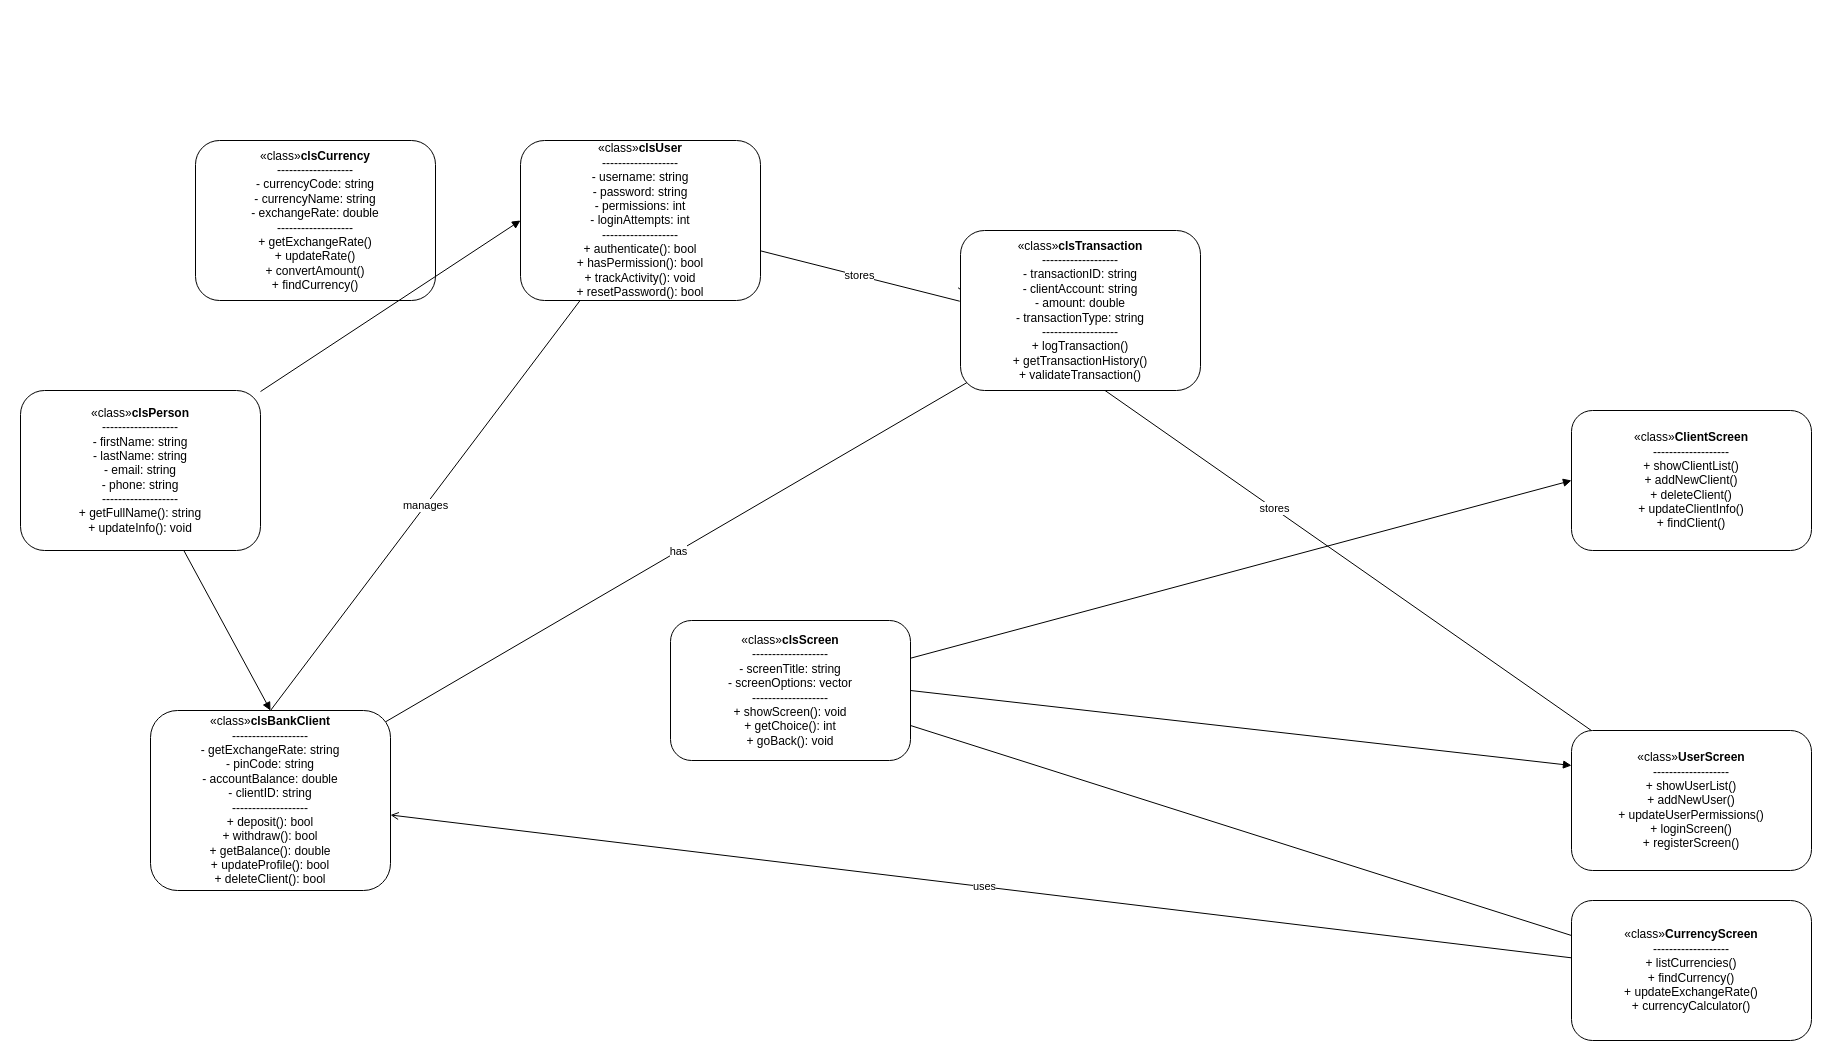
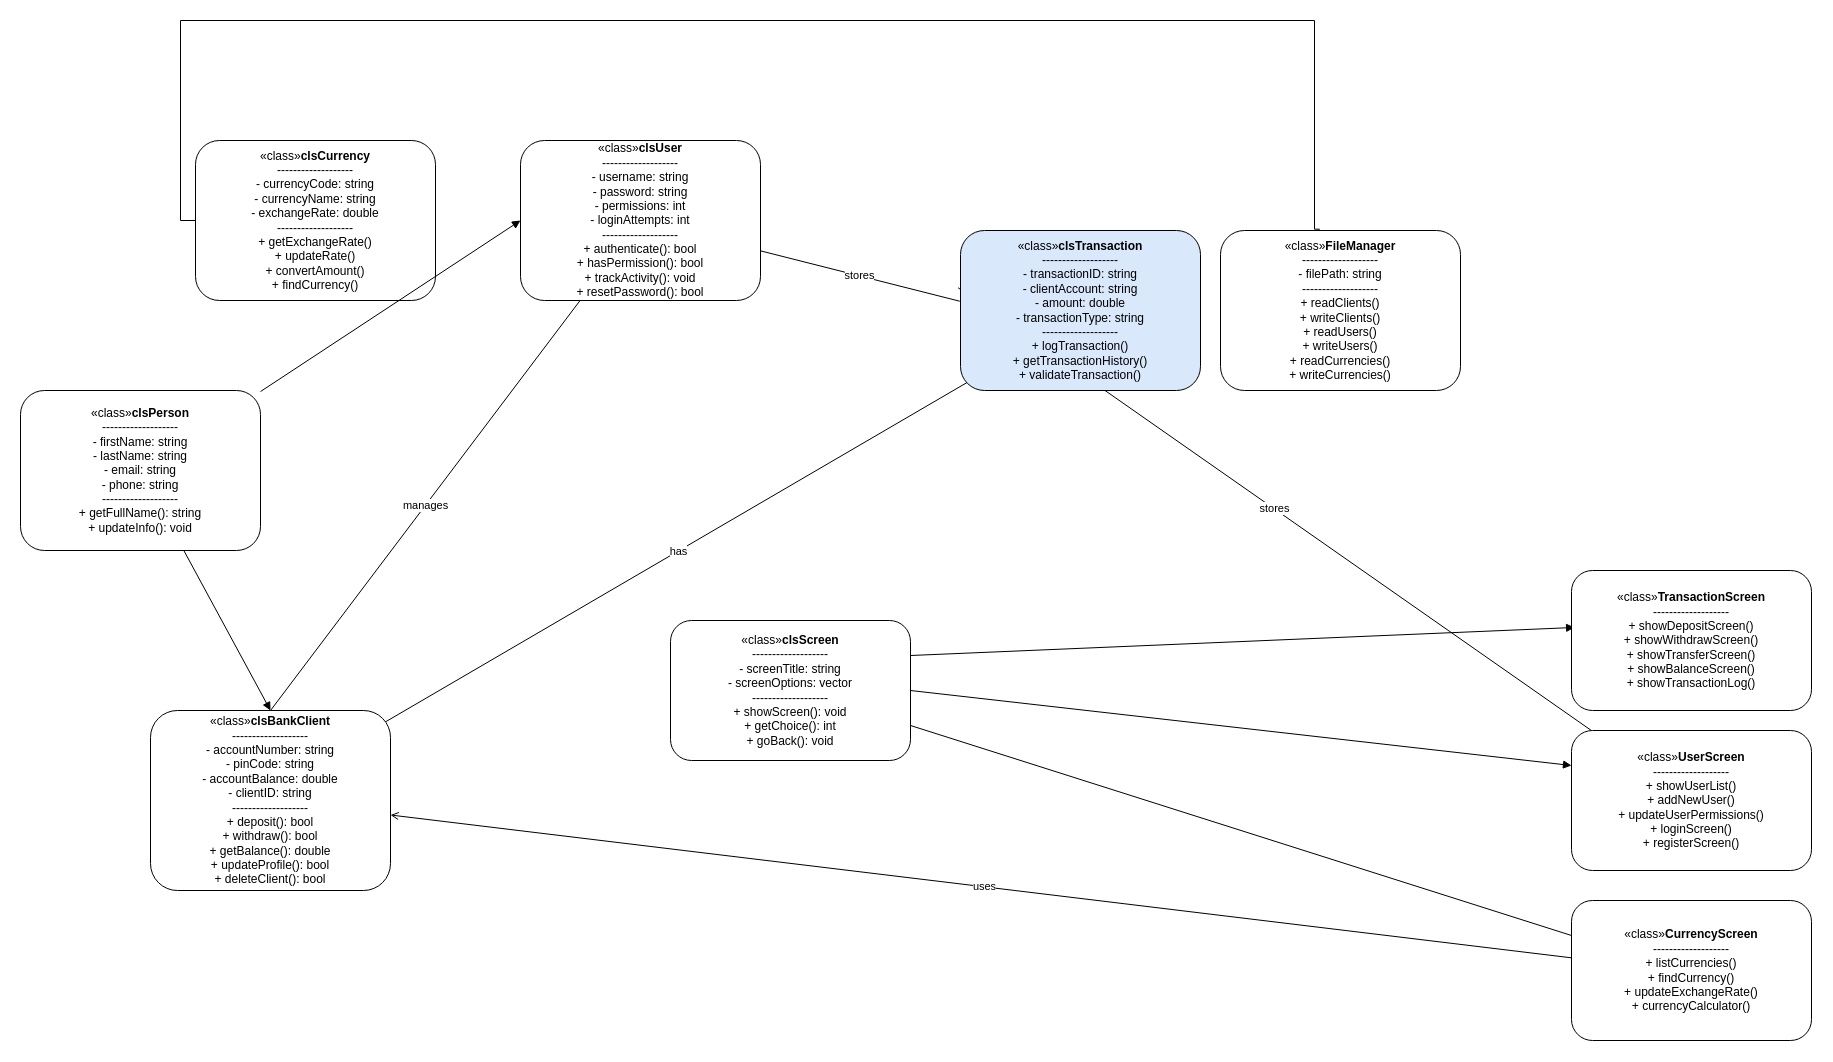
none -> (747, 21)
(1081, 311) -> (1081, 311)
none -> (1341, 311)
(1692, 481) -> none
(1246, 568) -> none
none -> (1246, 641)
none -> (1692, 641)
(271, 801) -> (271, 801)
